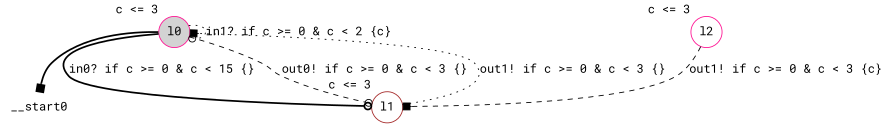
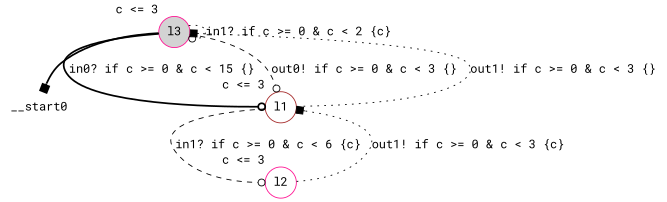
(174, 32) -> (174, 32)
(565, 100) -> (370, 148)
none -> (171, 140)
